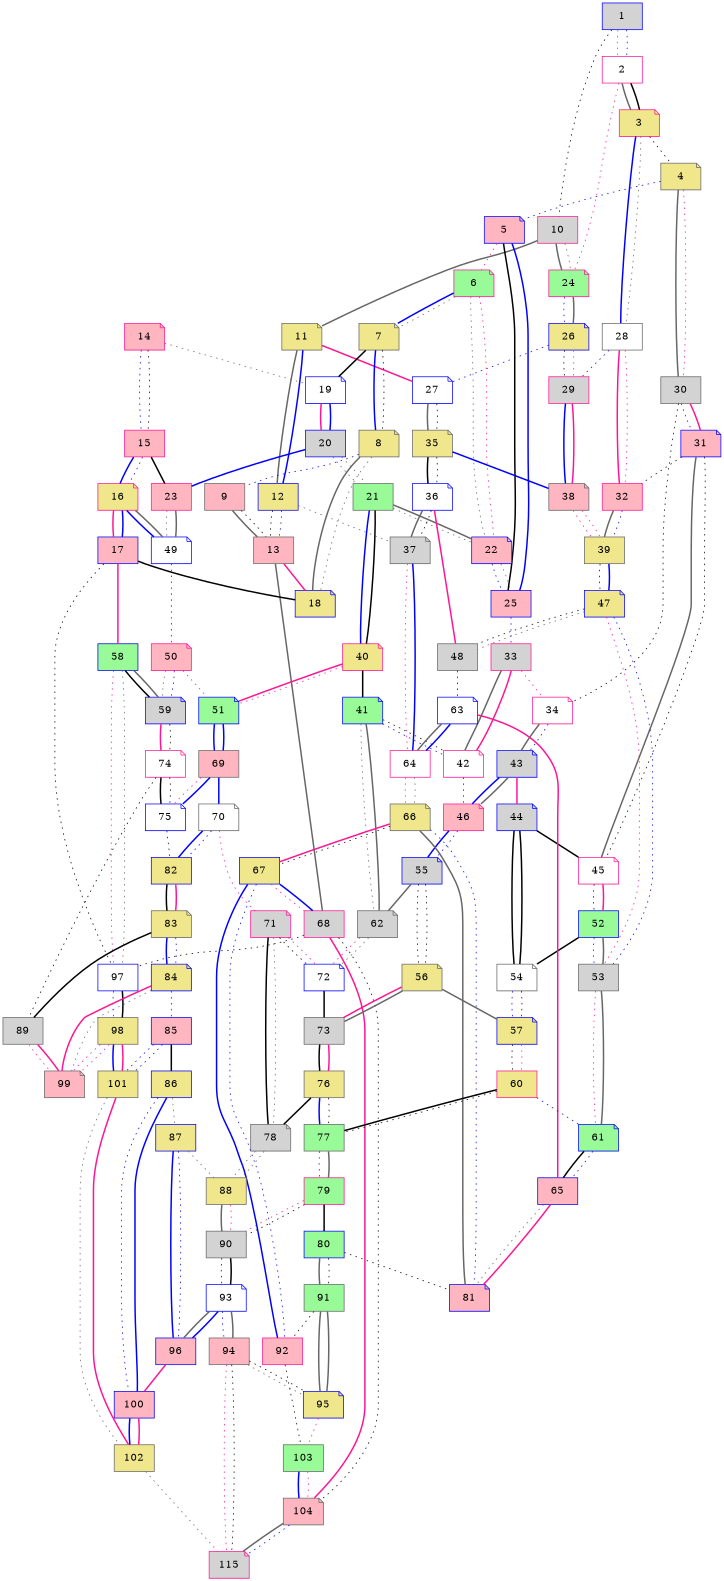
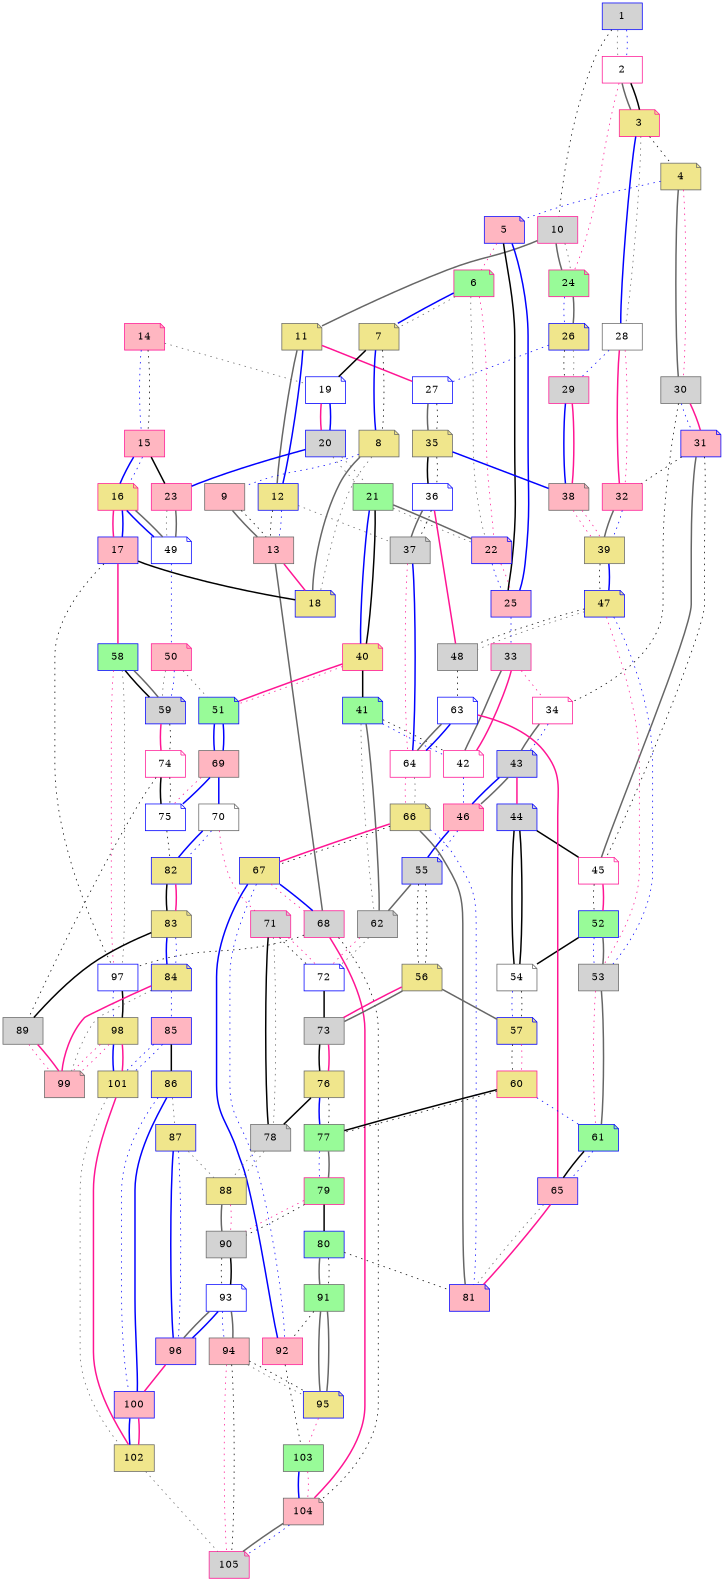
(229, 1565) -> (229, 1565)
